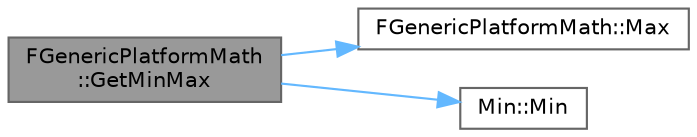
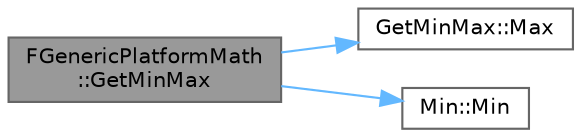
(524, 29) -> (466, 29)
